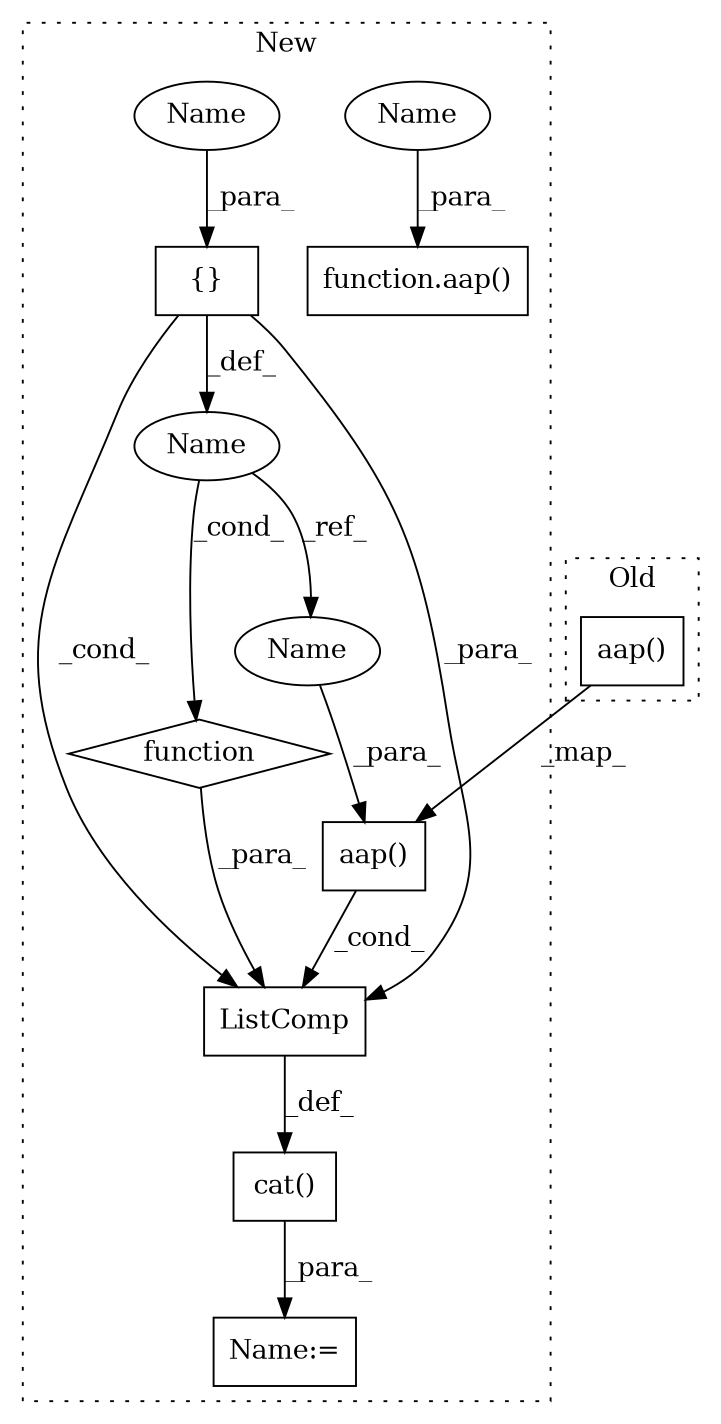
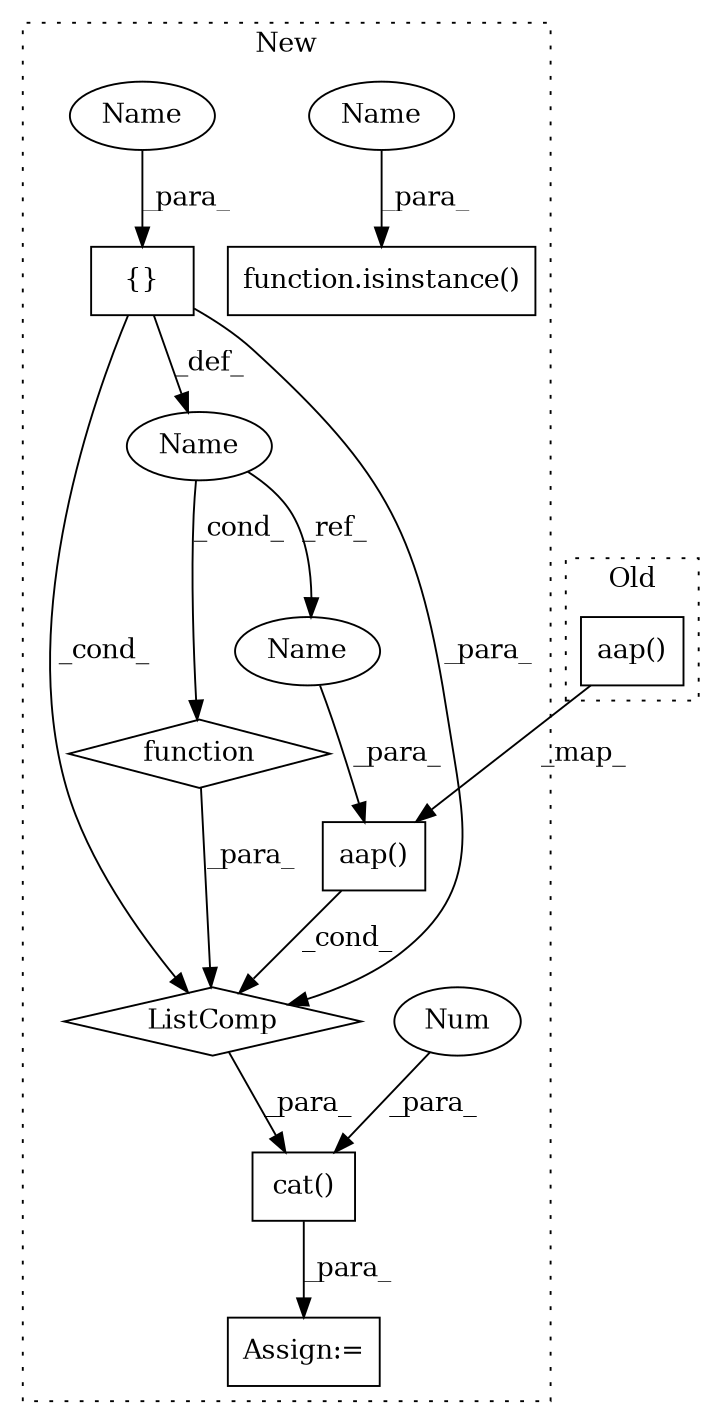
(418, 281) -> (382, 281)
(285, 1021) -> (213, 1021)
none -> (458, 1021)
(320, 1104) -> (308, 1104)
(285, 1352) -> (304, 1352)
